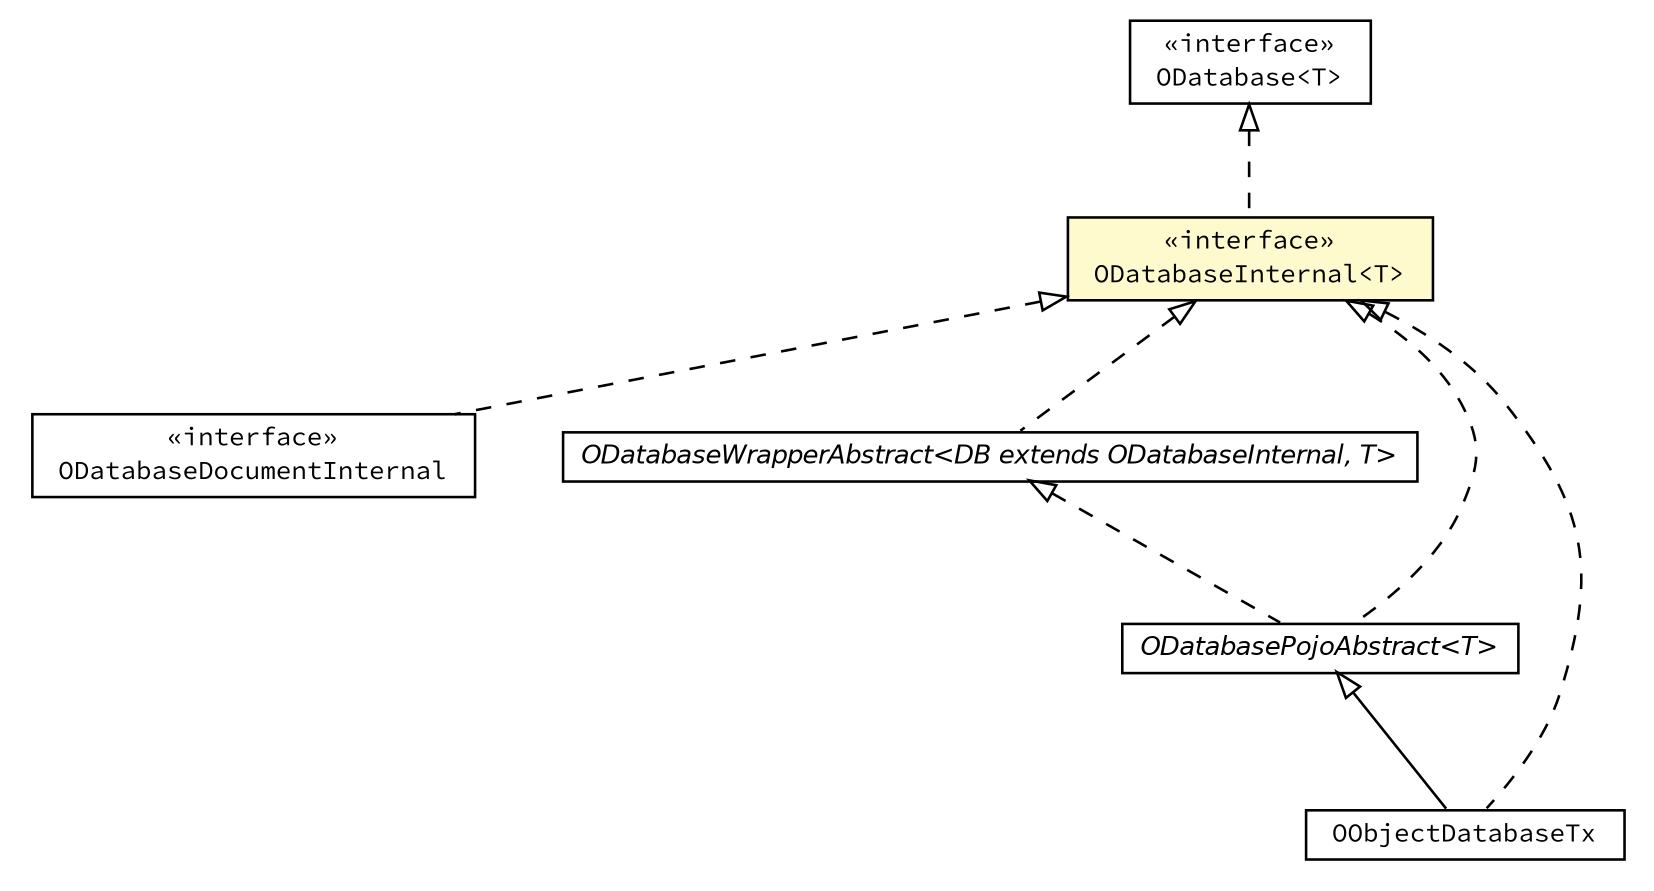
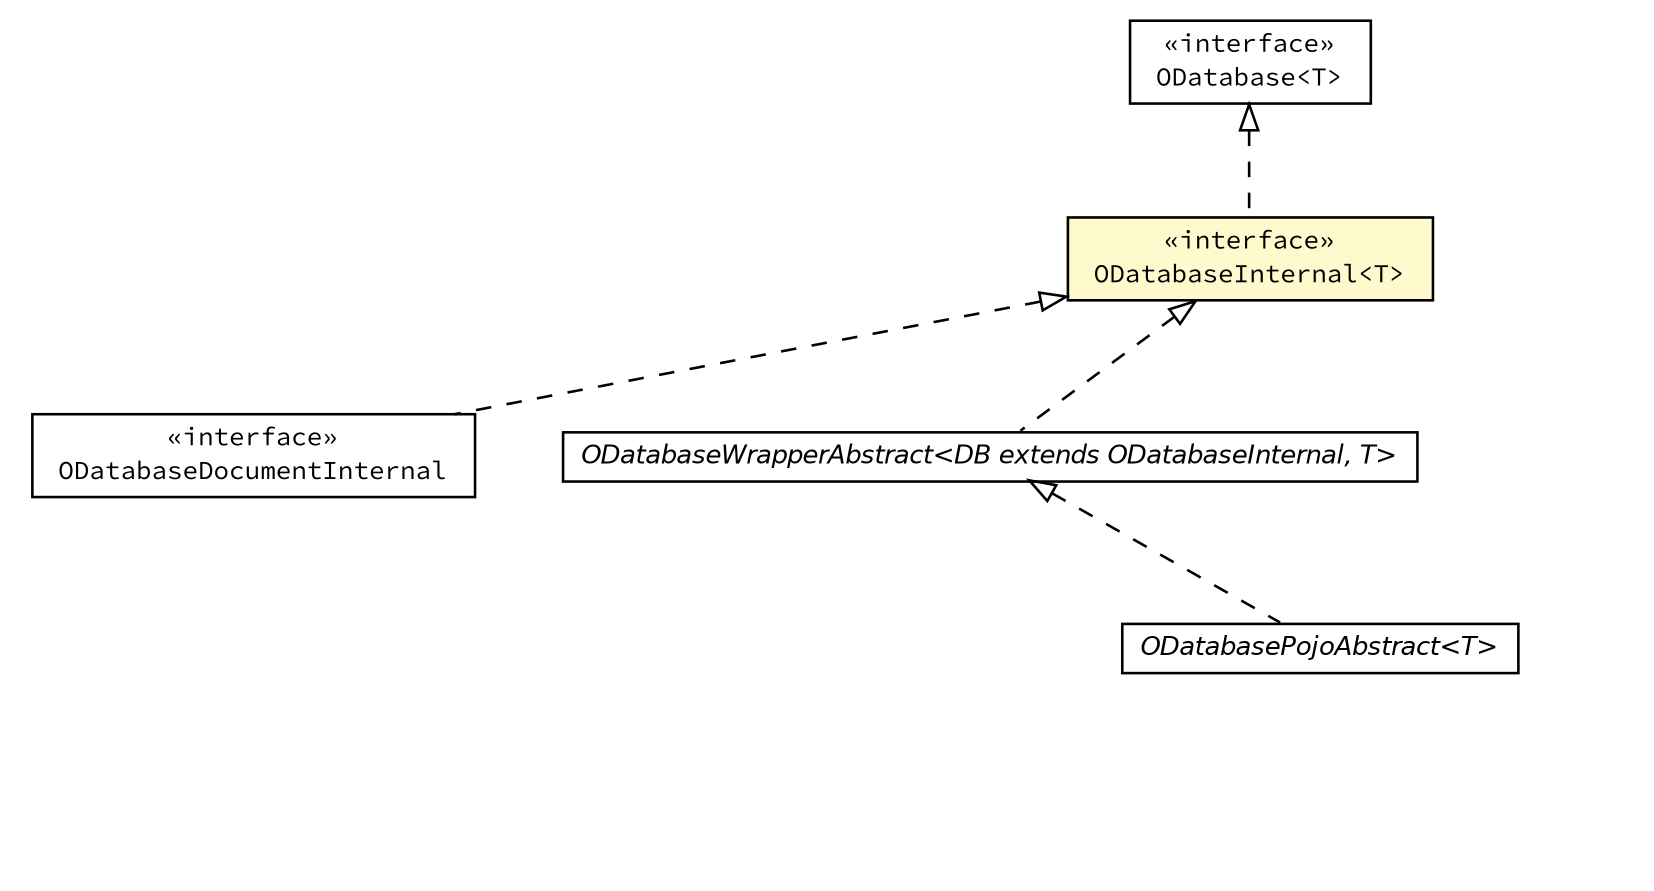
(1474, 469) -> none
(1464, 834) -> none
